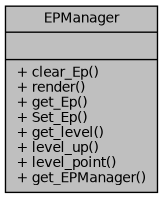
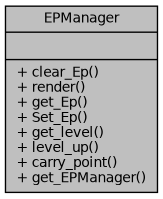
(66, 163) -> (67, 163)
